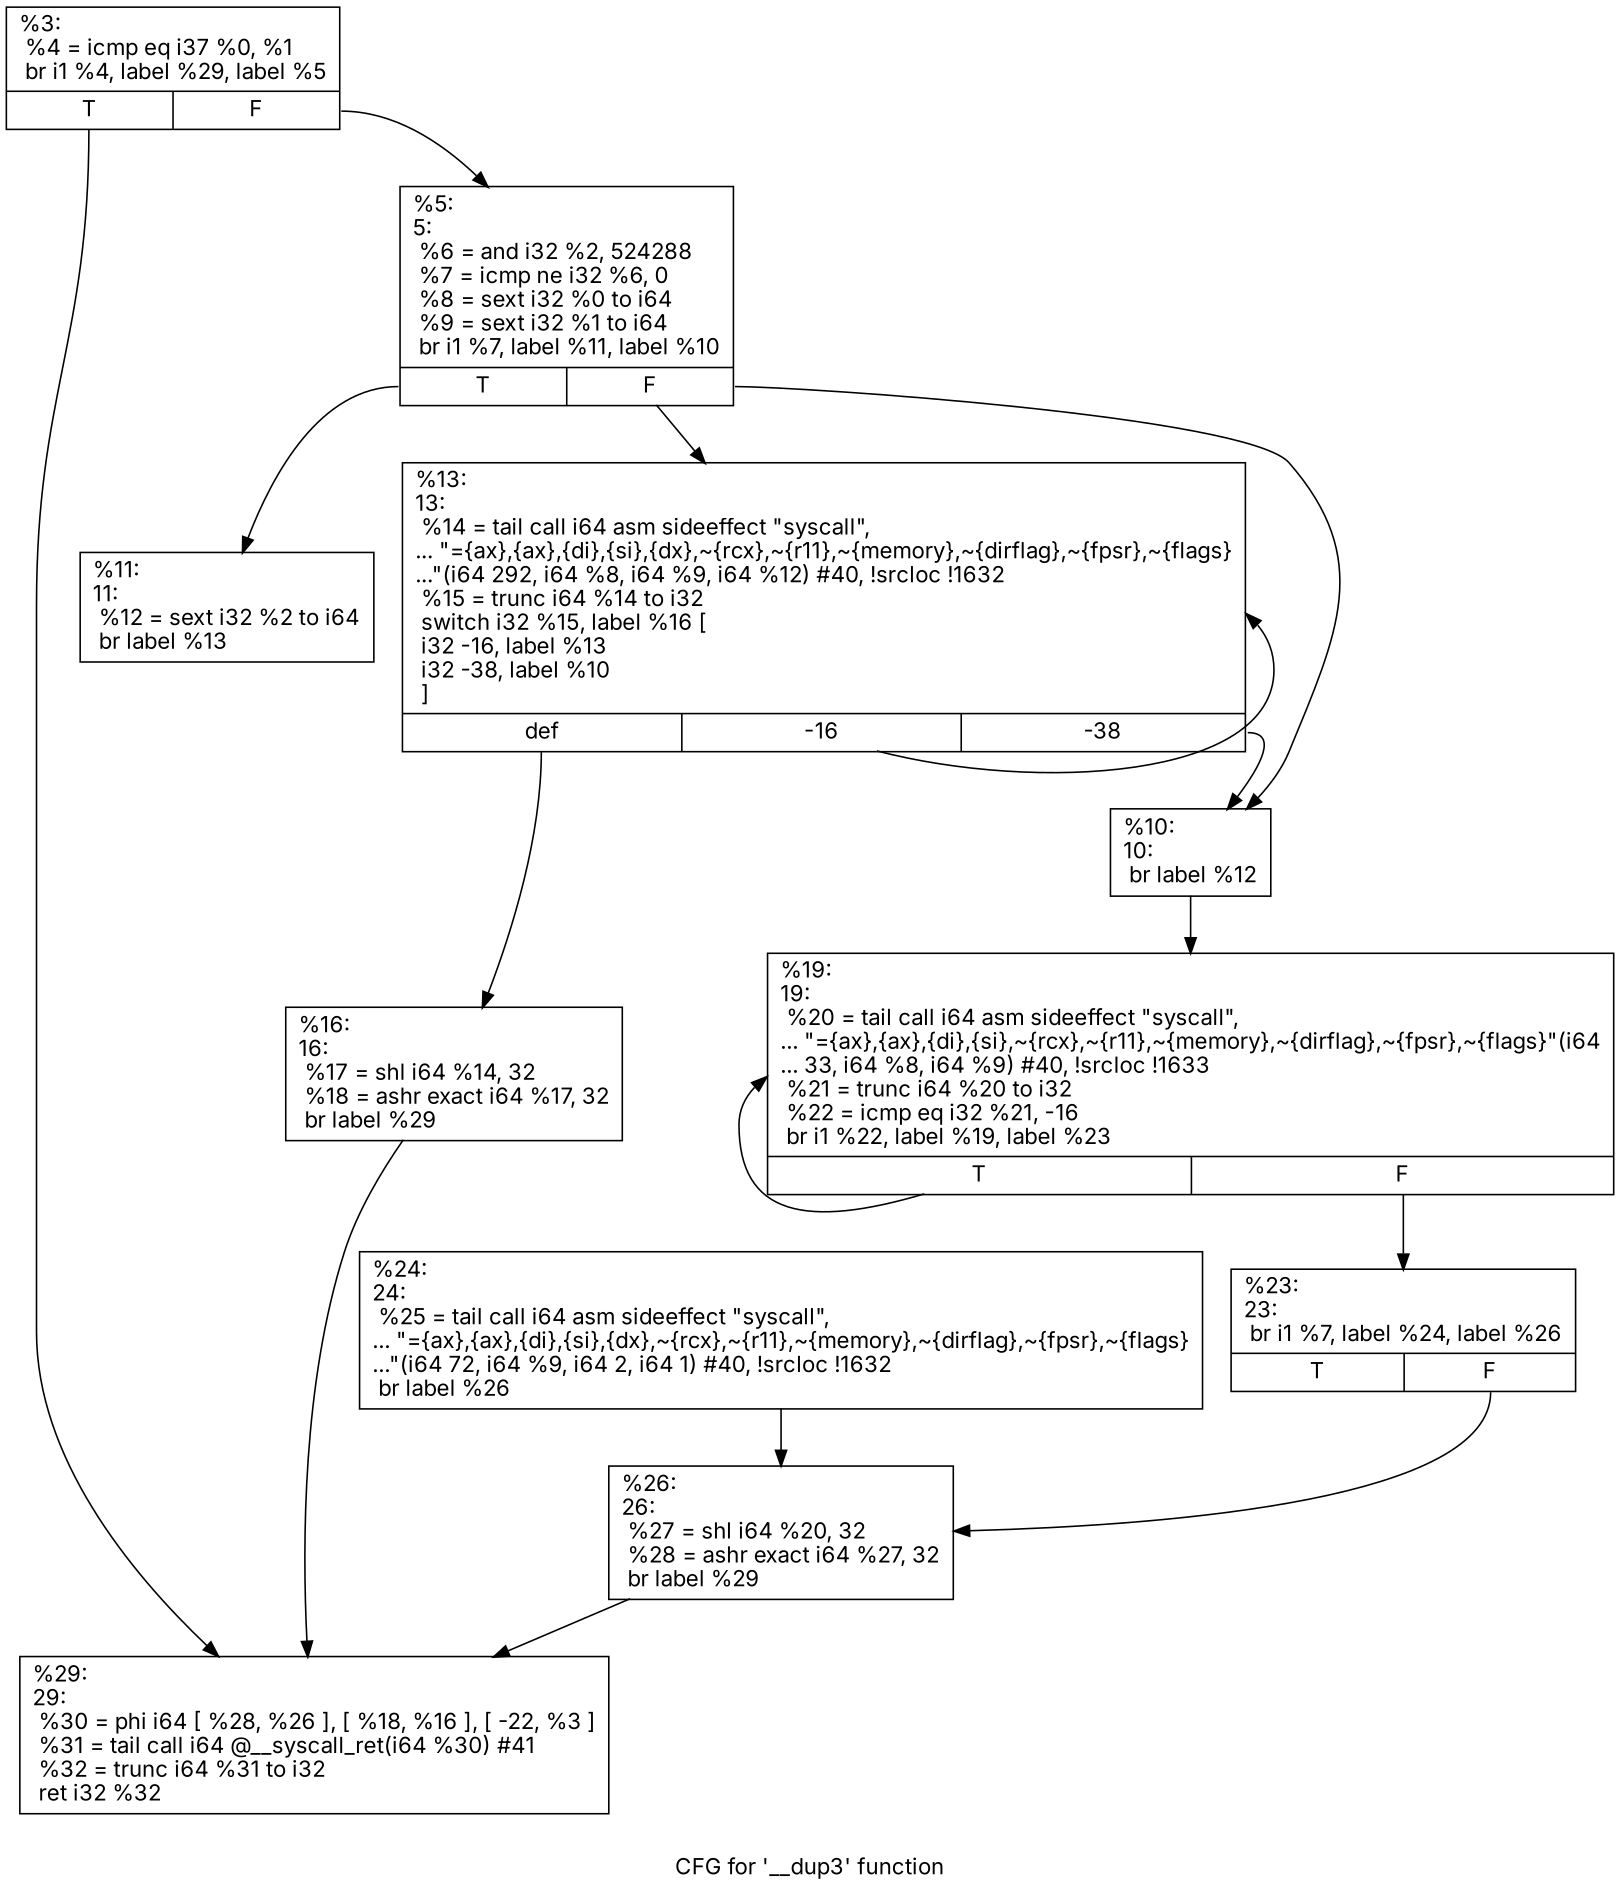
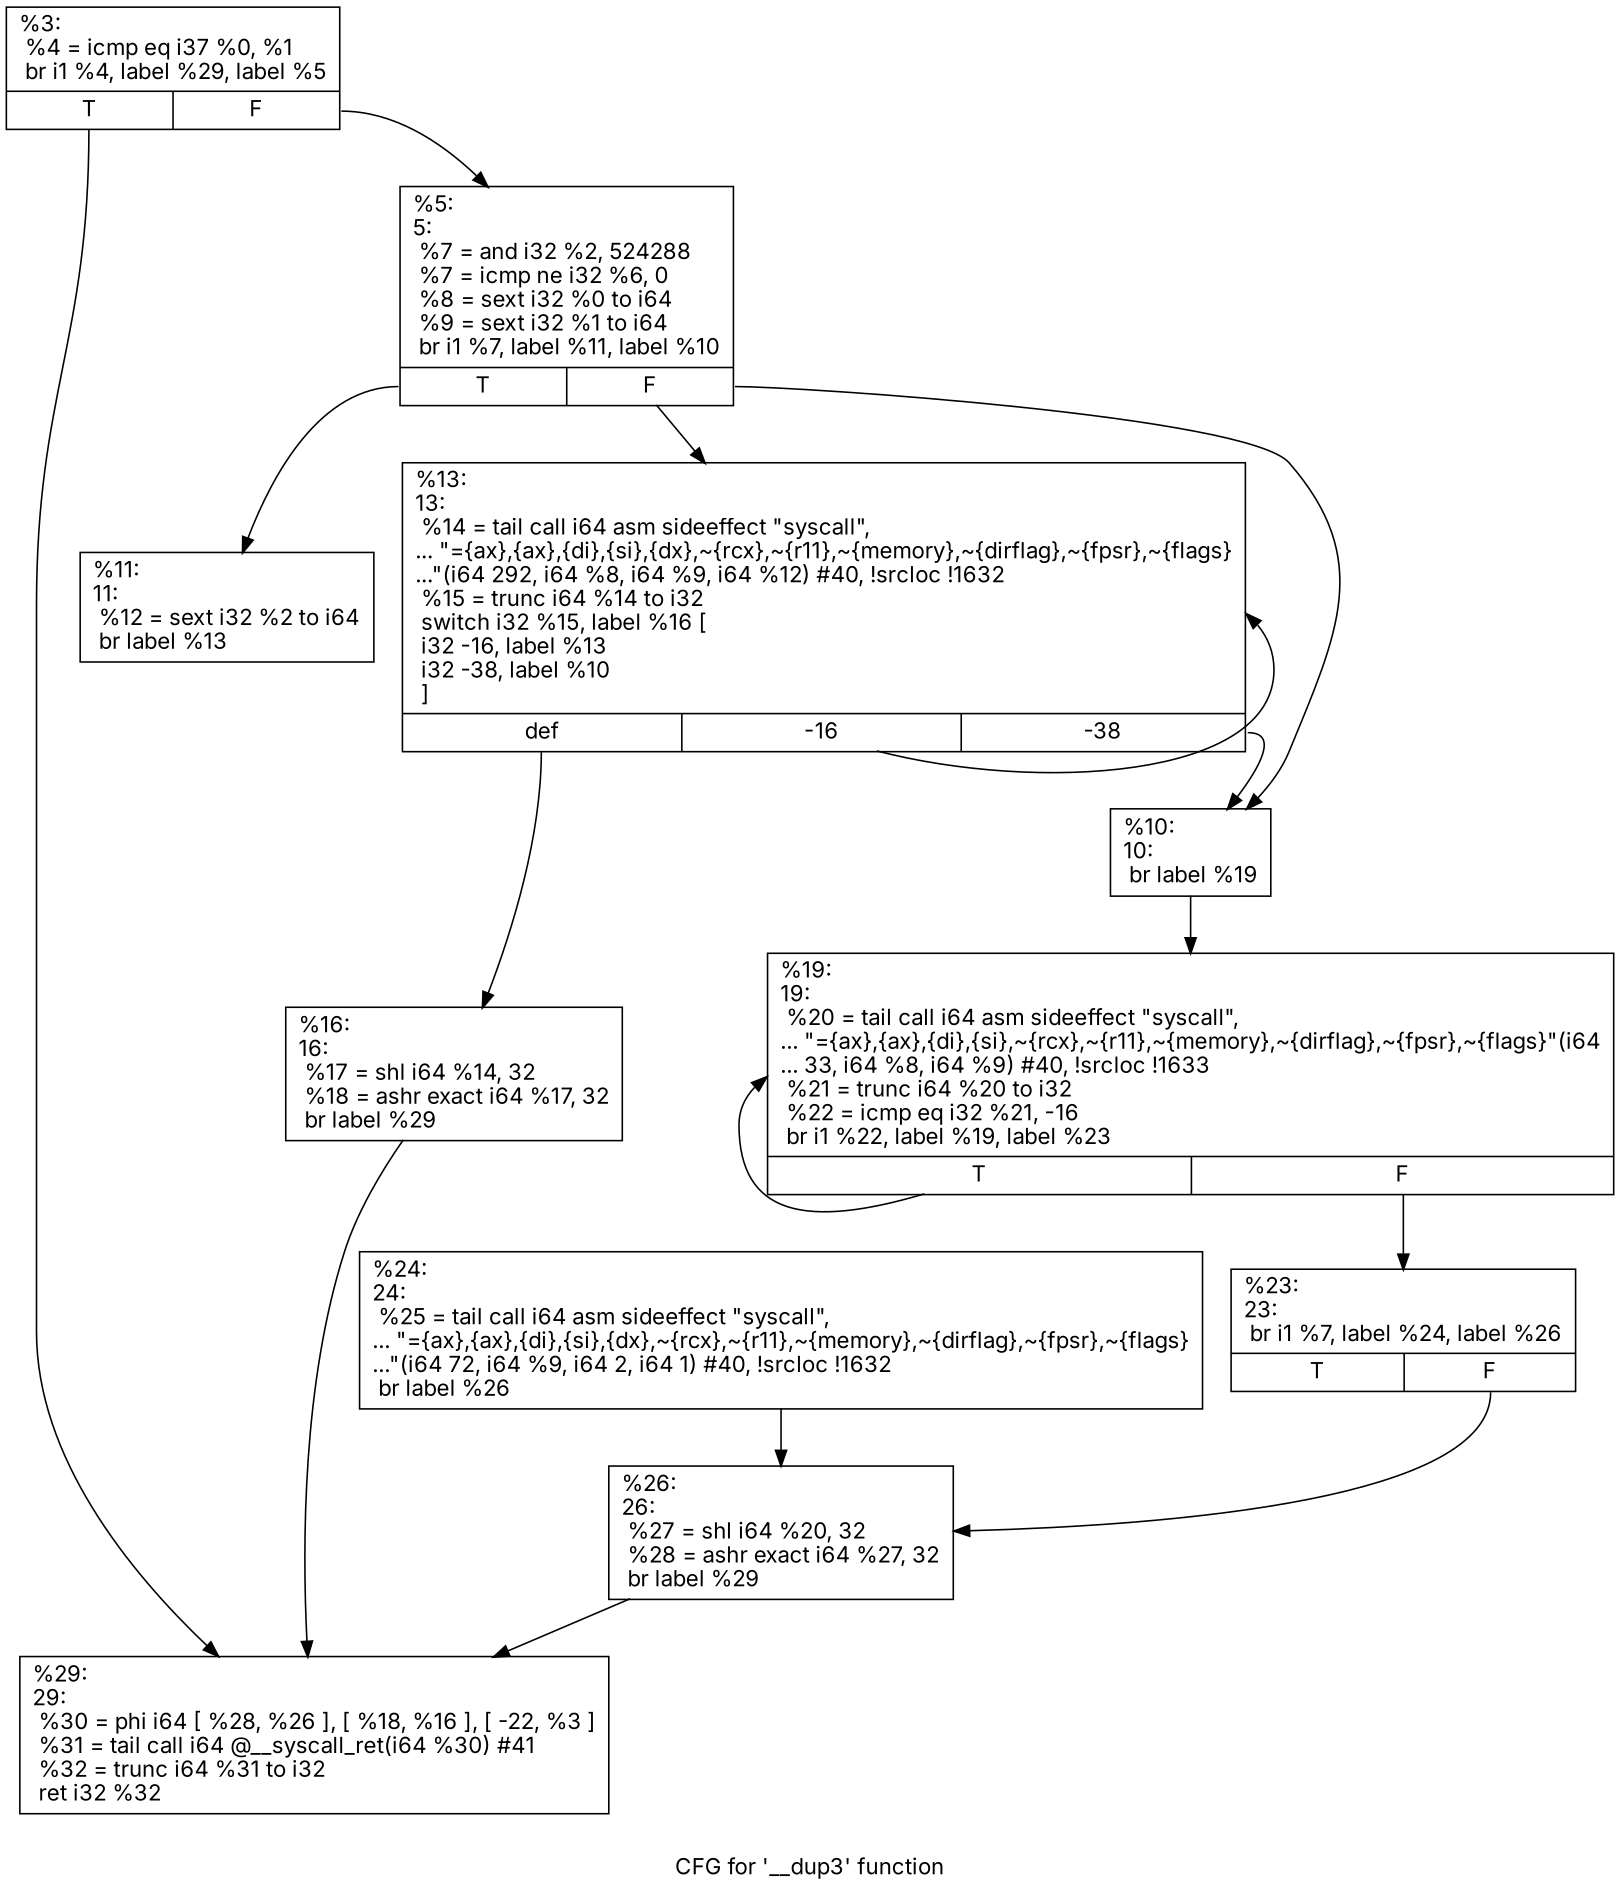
(553, 252) -> (552, 252)
(1191, 876) -> (1191, 876)
